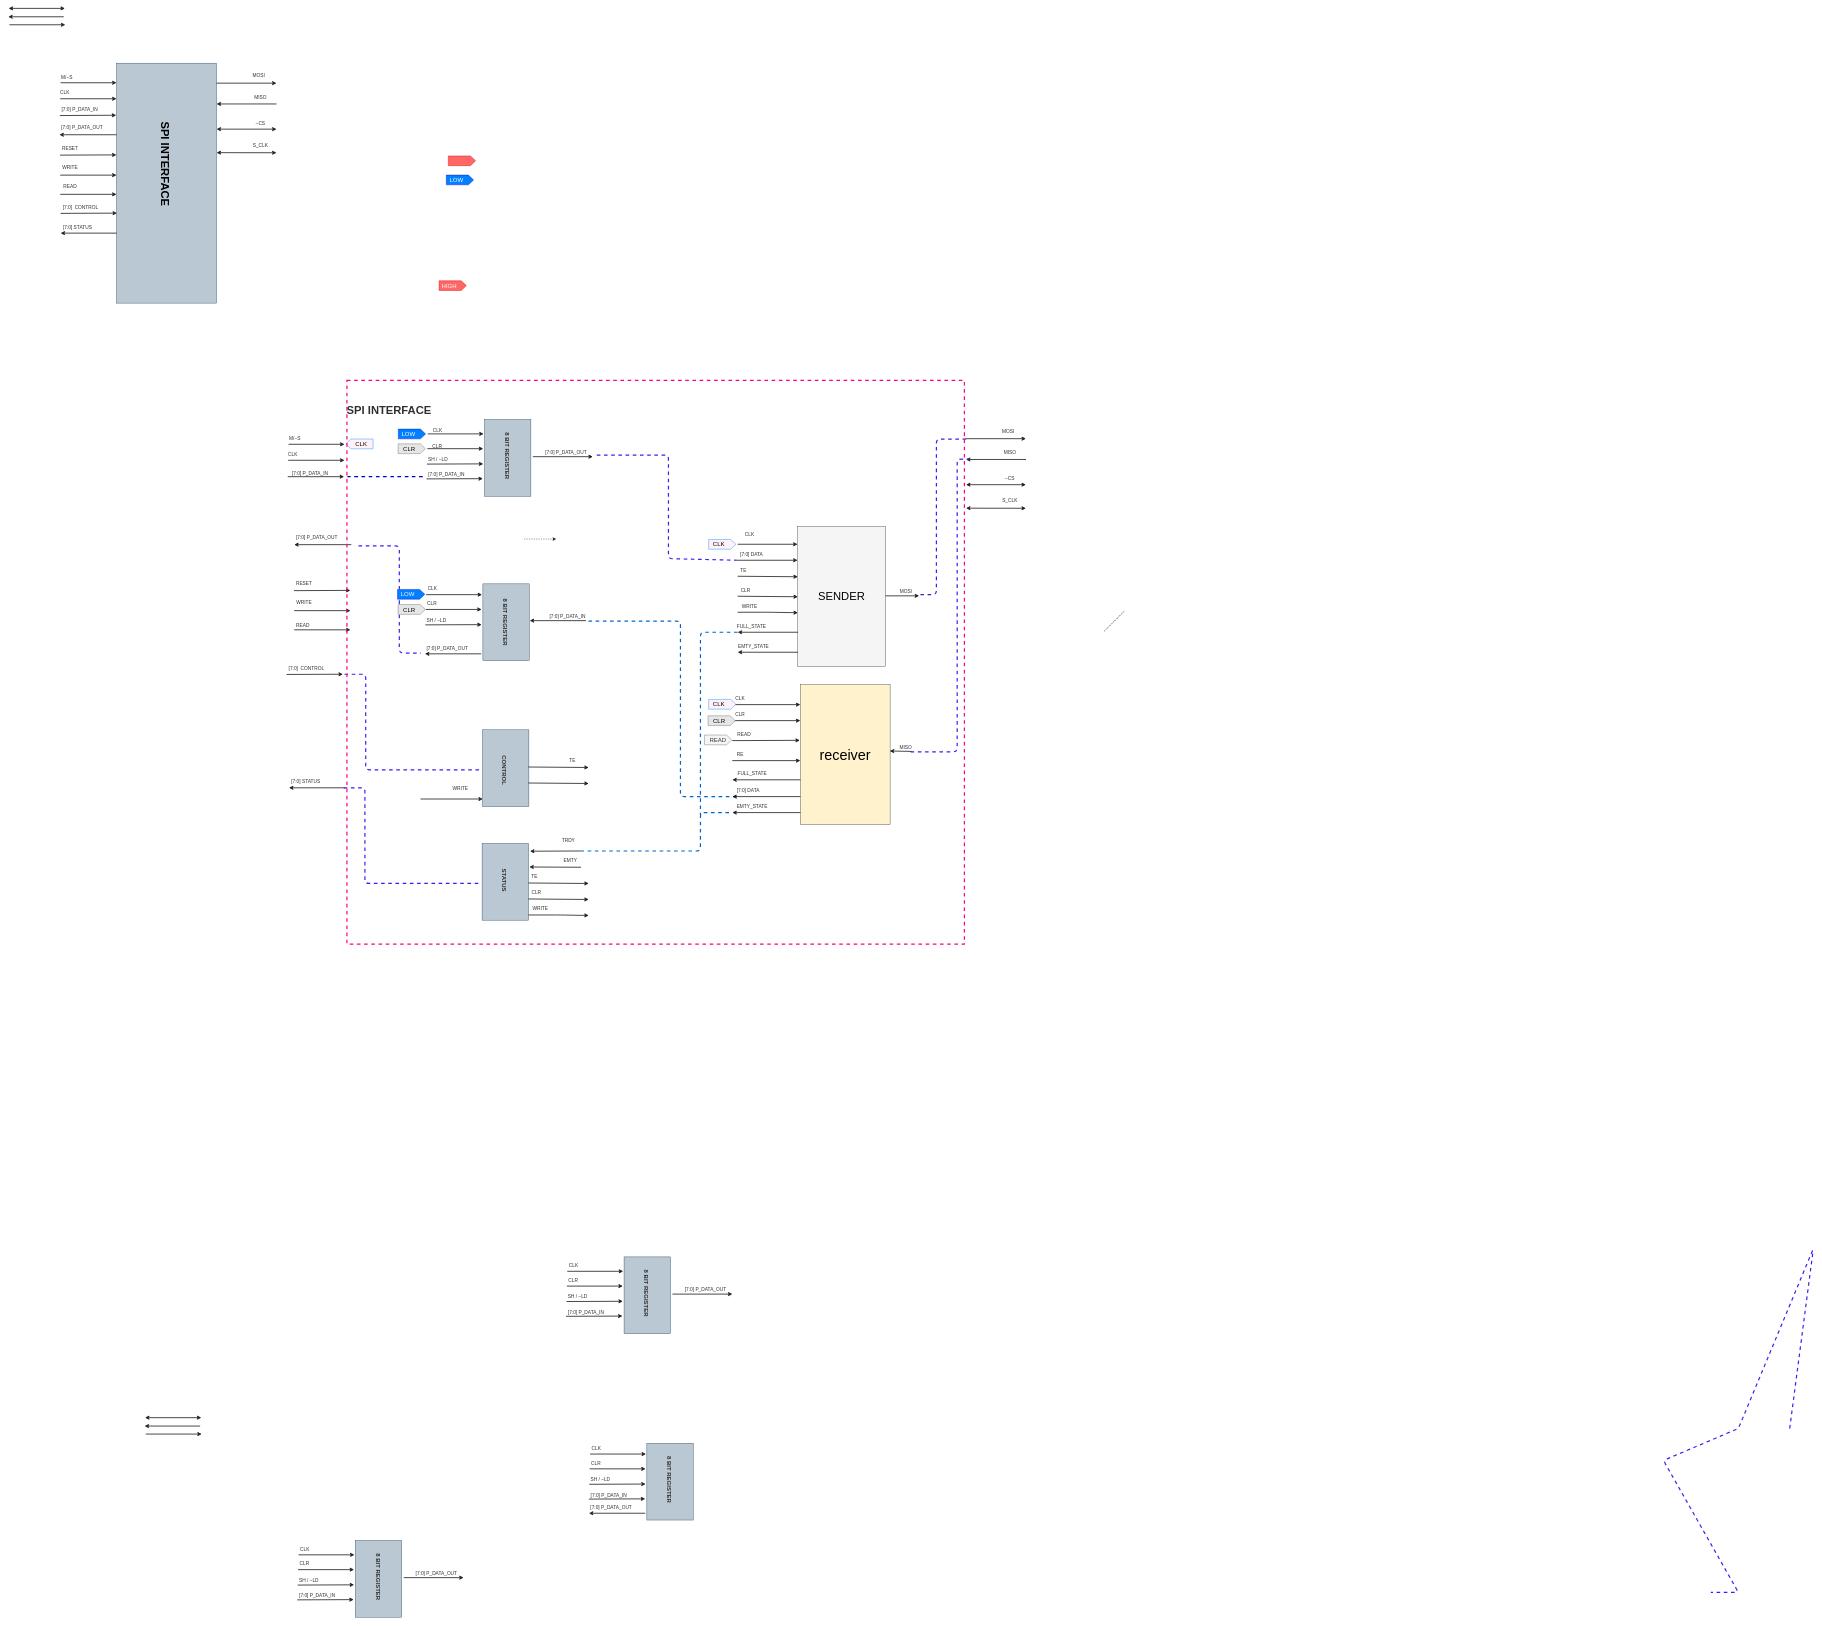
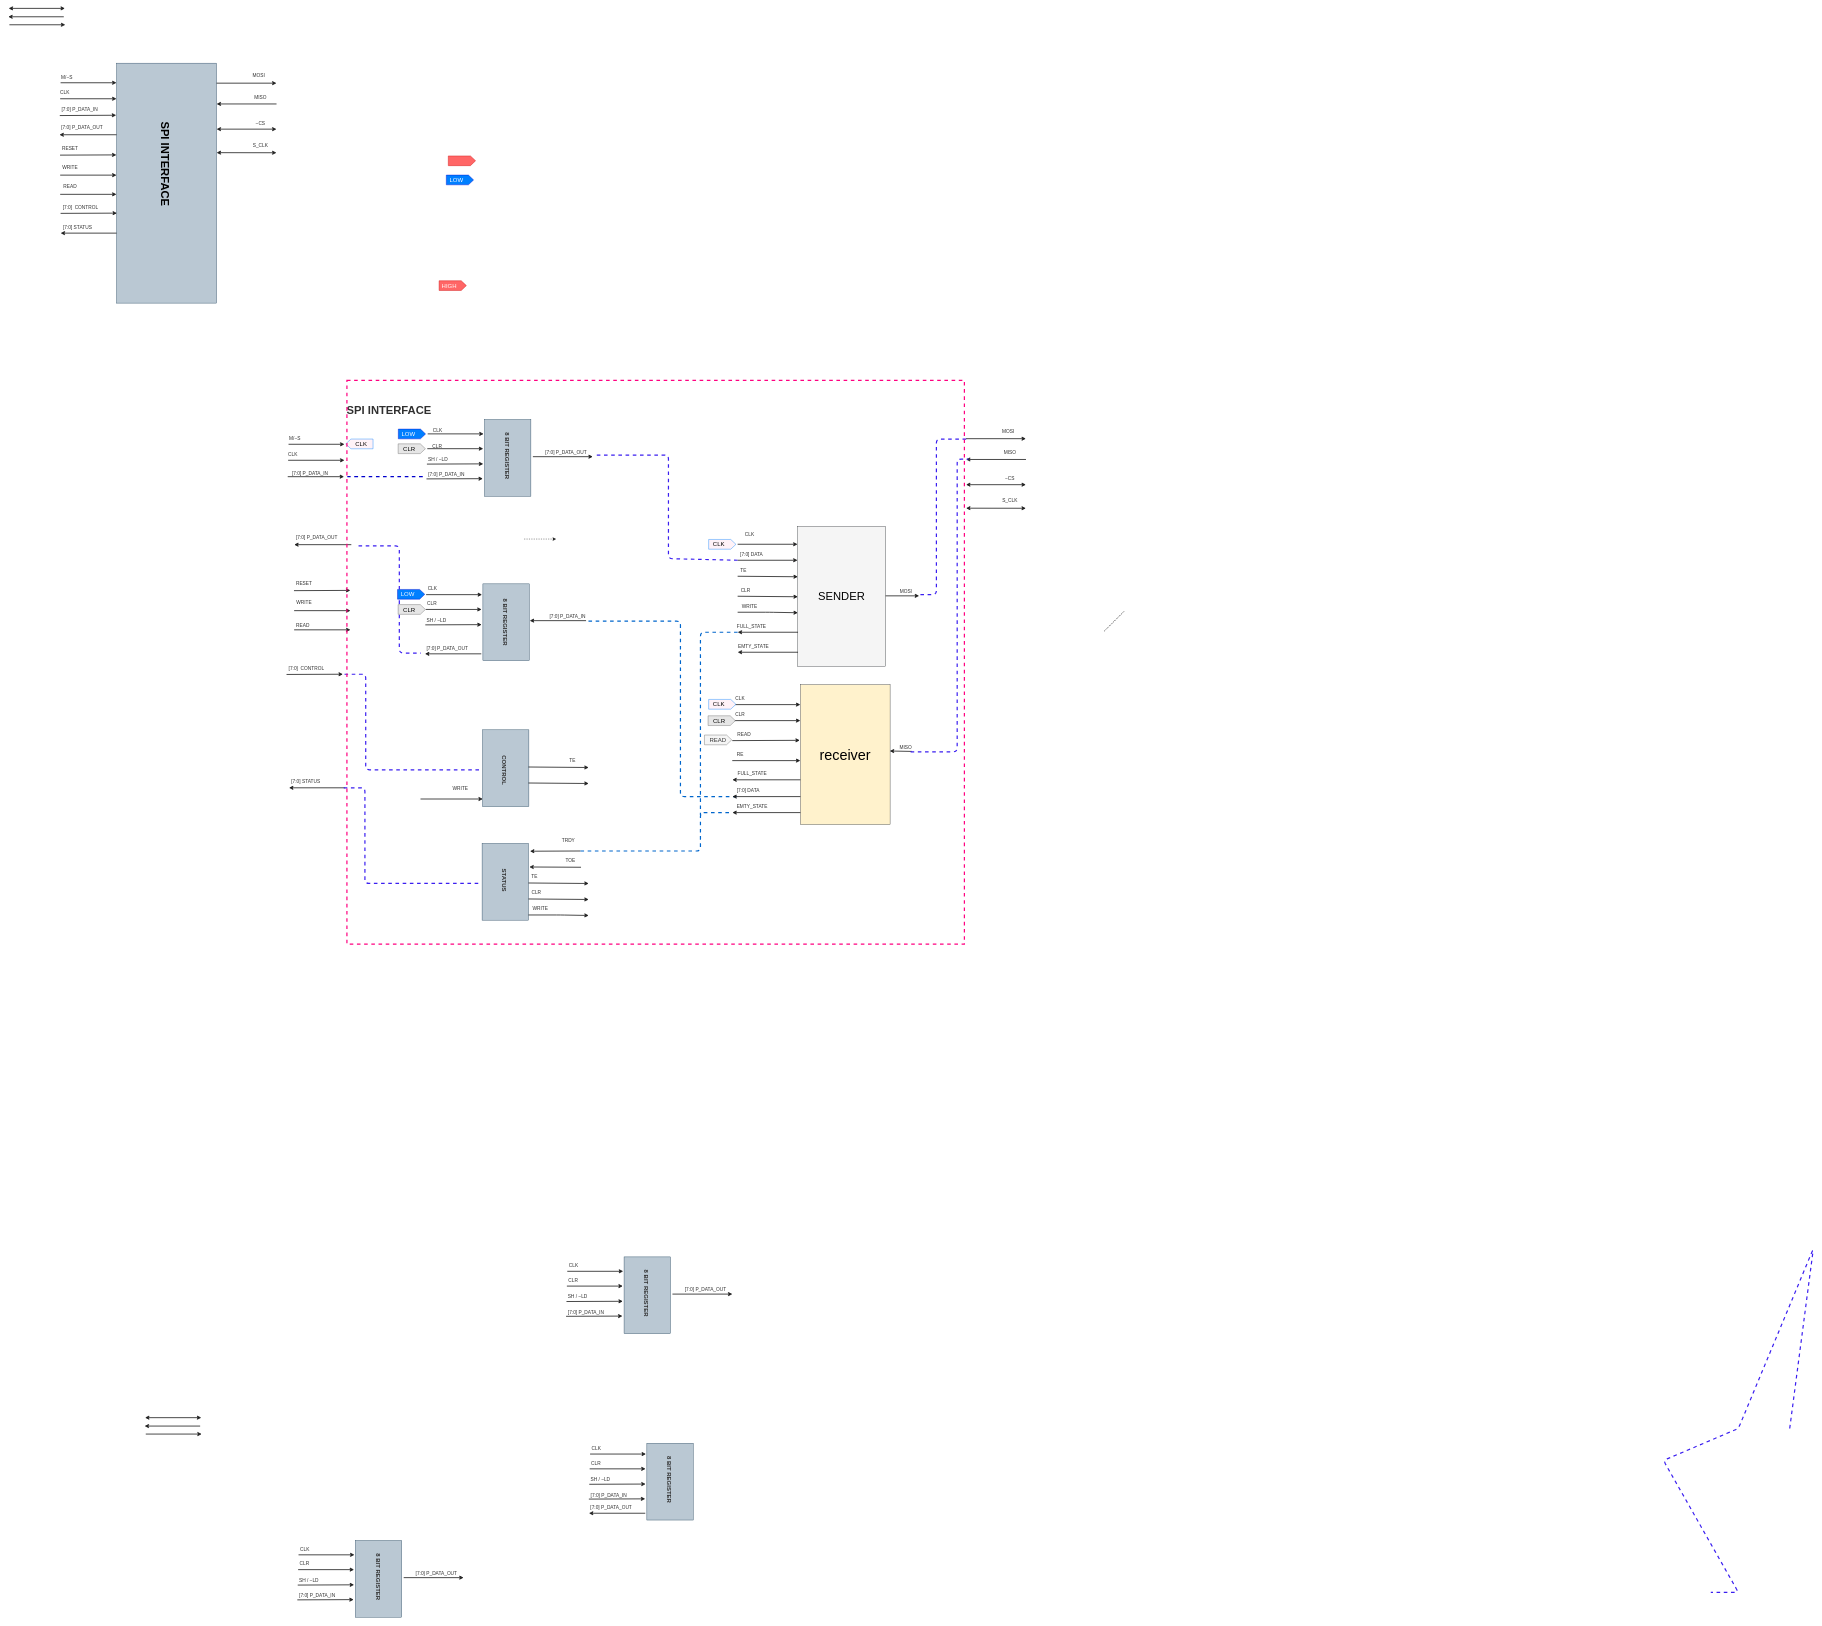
(571, 861) -> (571, 861)
